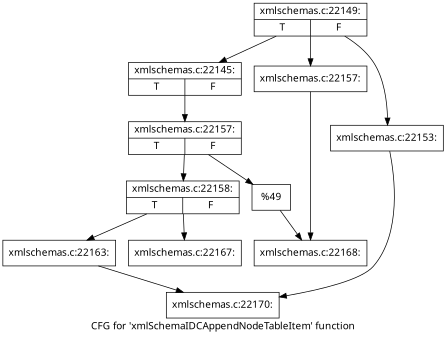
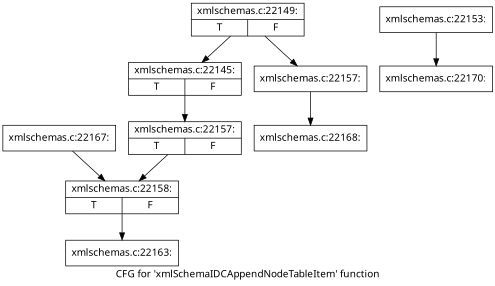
(378, 71) -> none
(271, 197) -> none
(184, 223) -> (86, 164)
(137, 278) -> none
